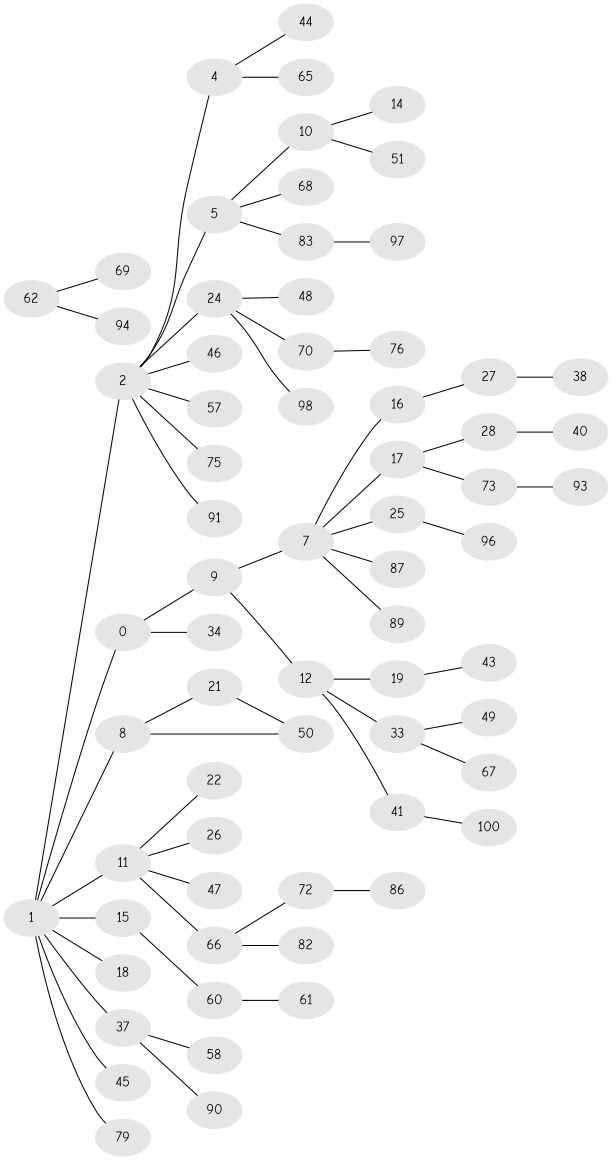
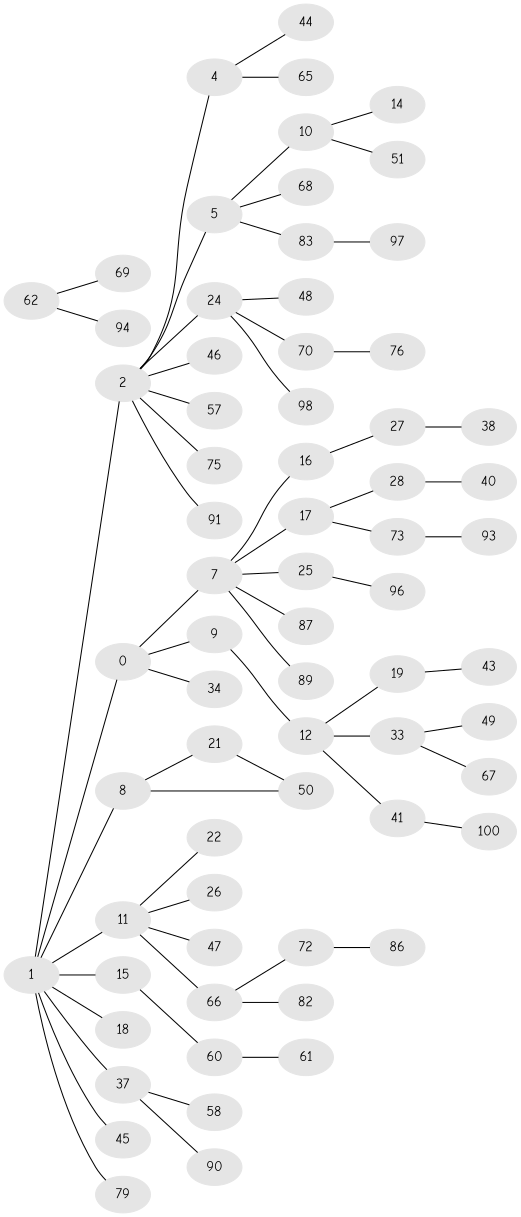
(260, 560) -> (169, 619)
